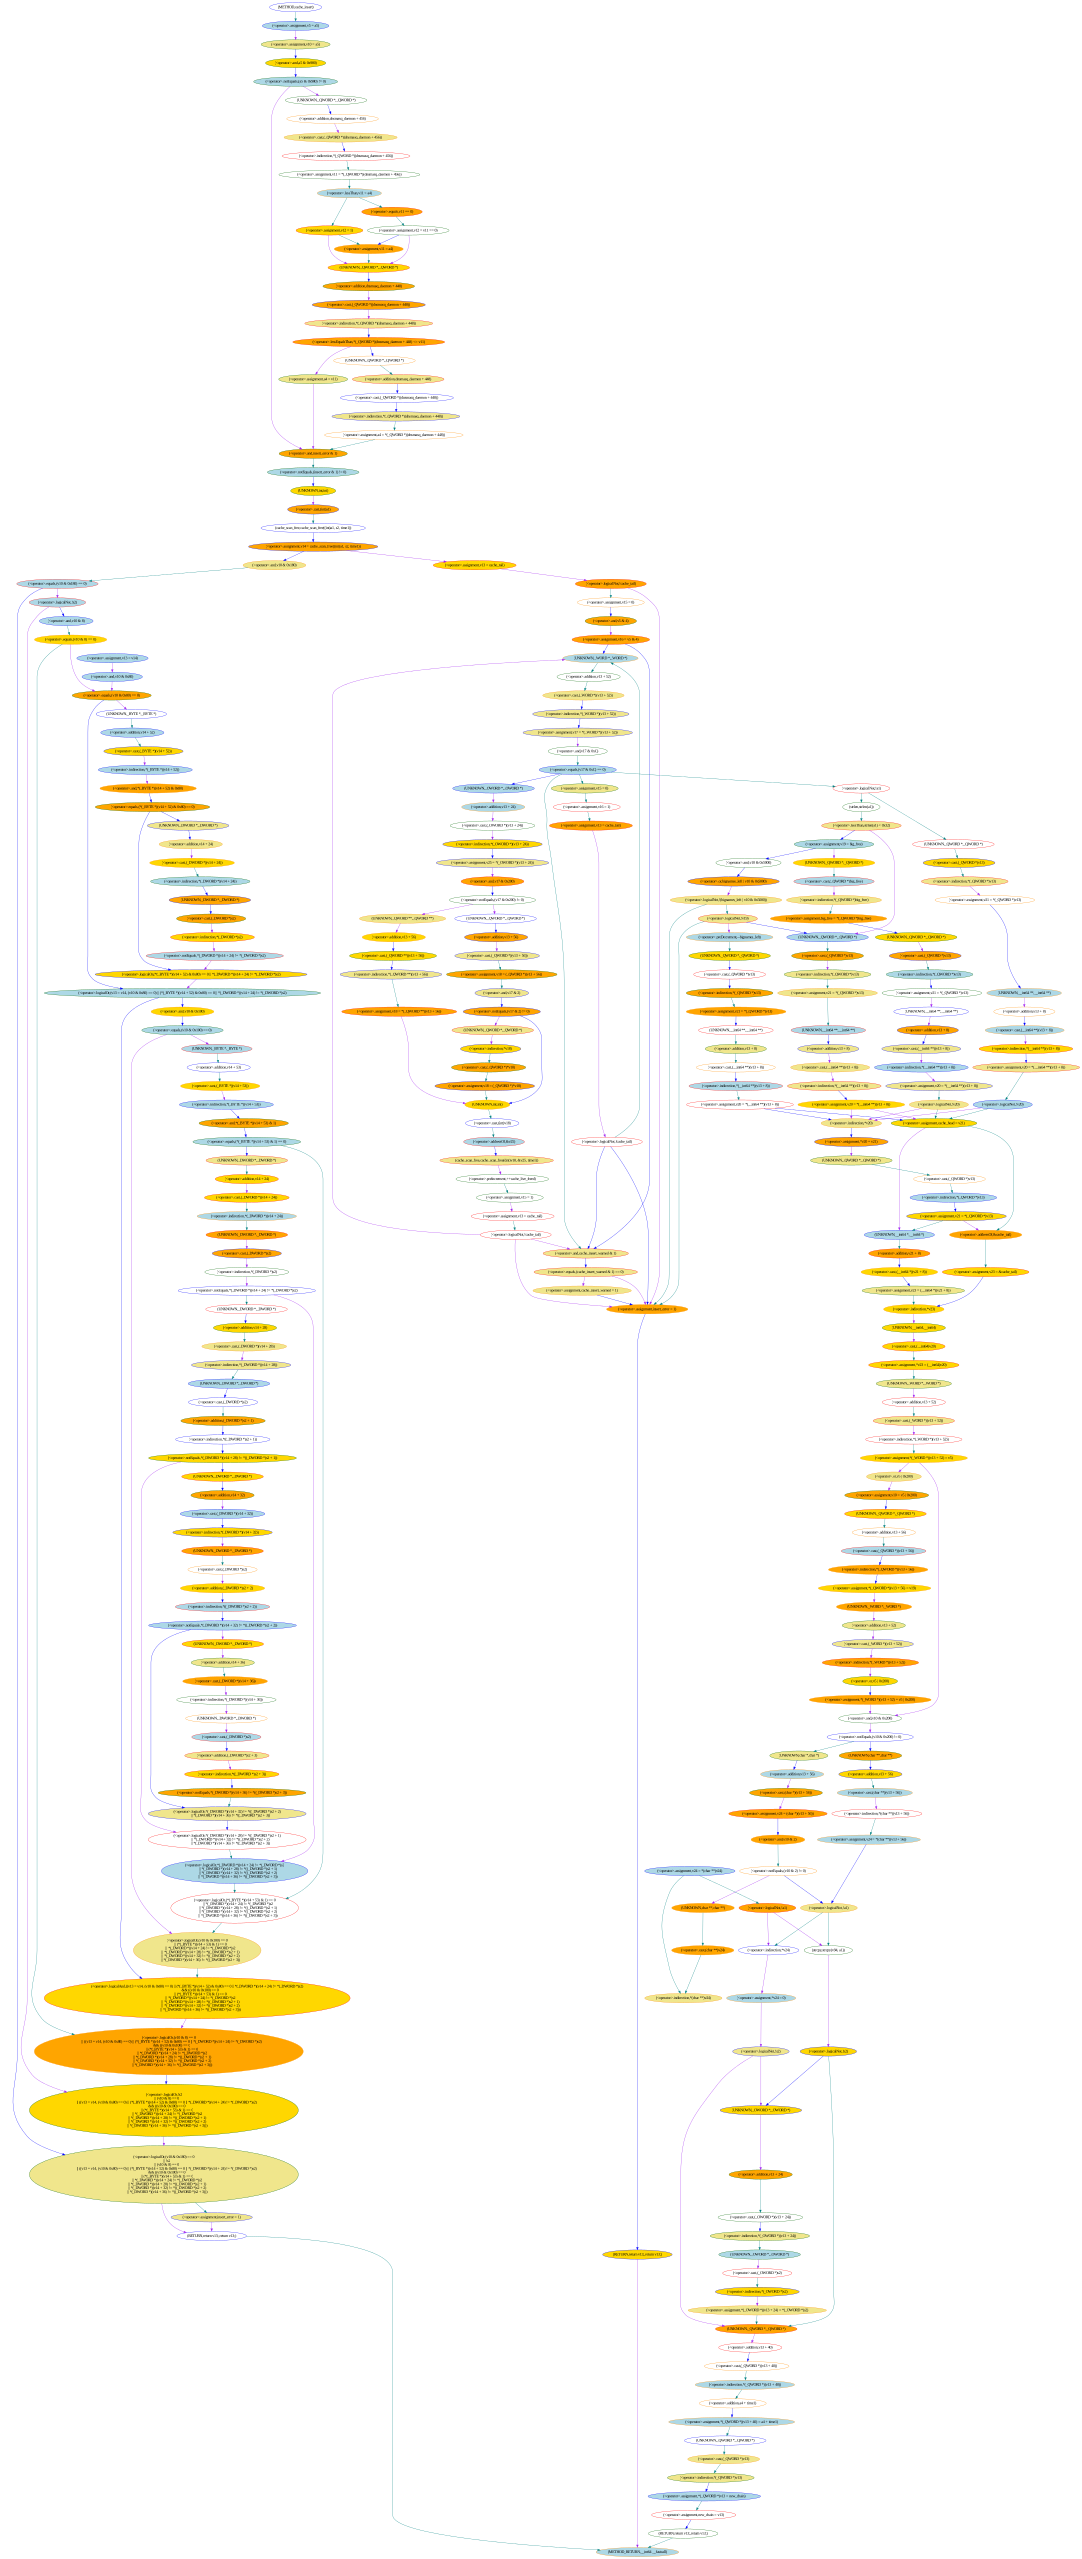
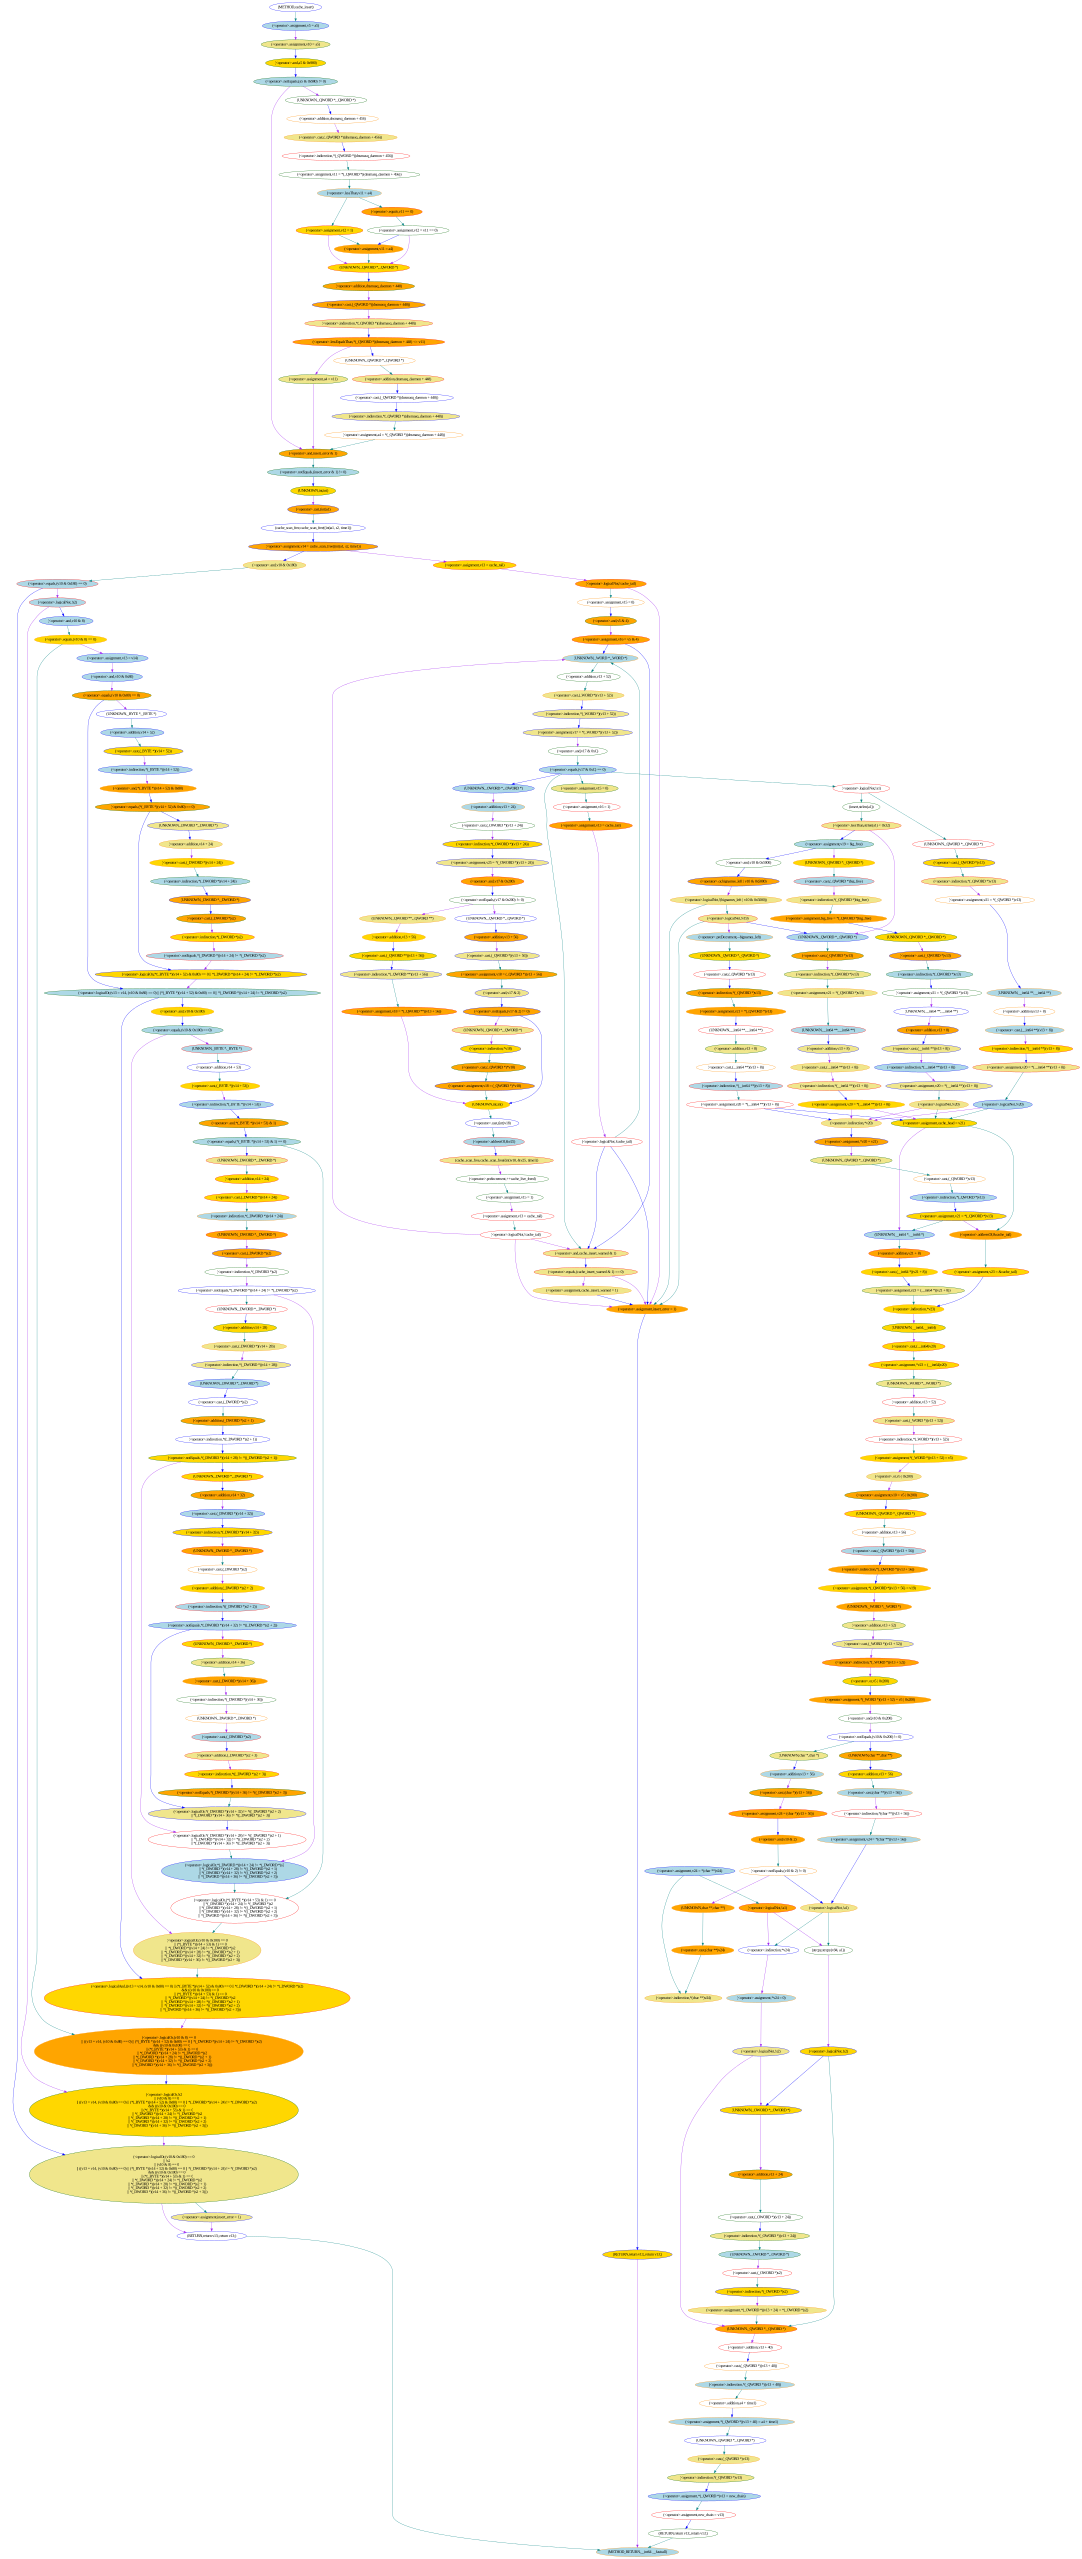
(74, 671) -> (90, 648)
(861, 807) -> (861, 807)
(938, 1600) -> none
